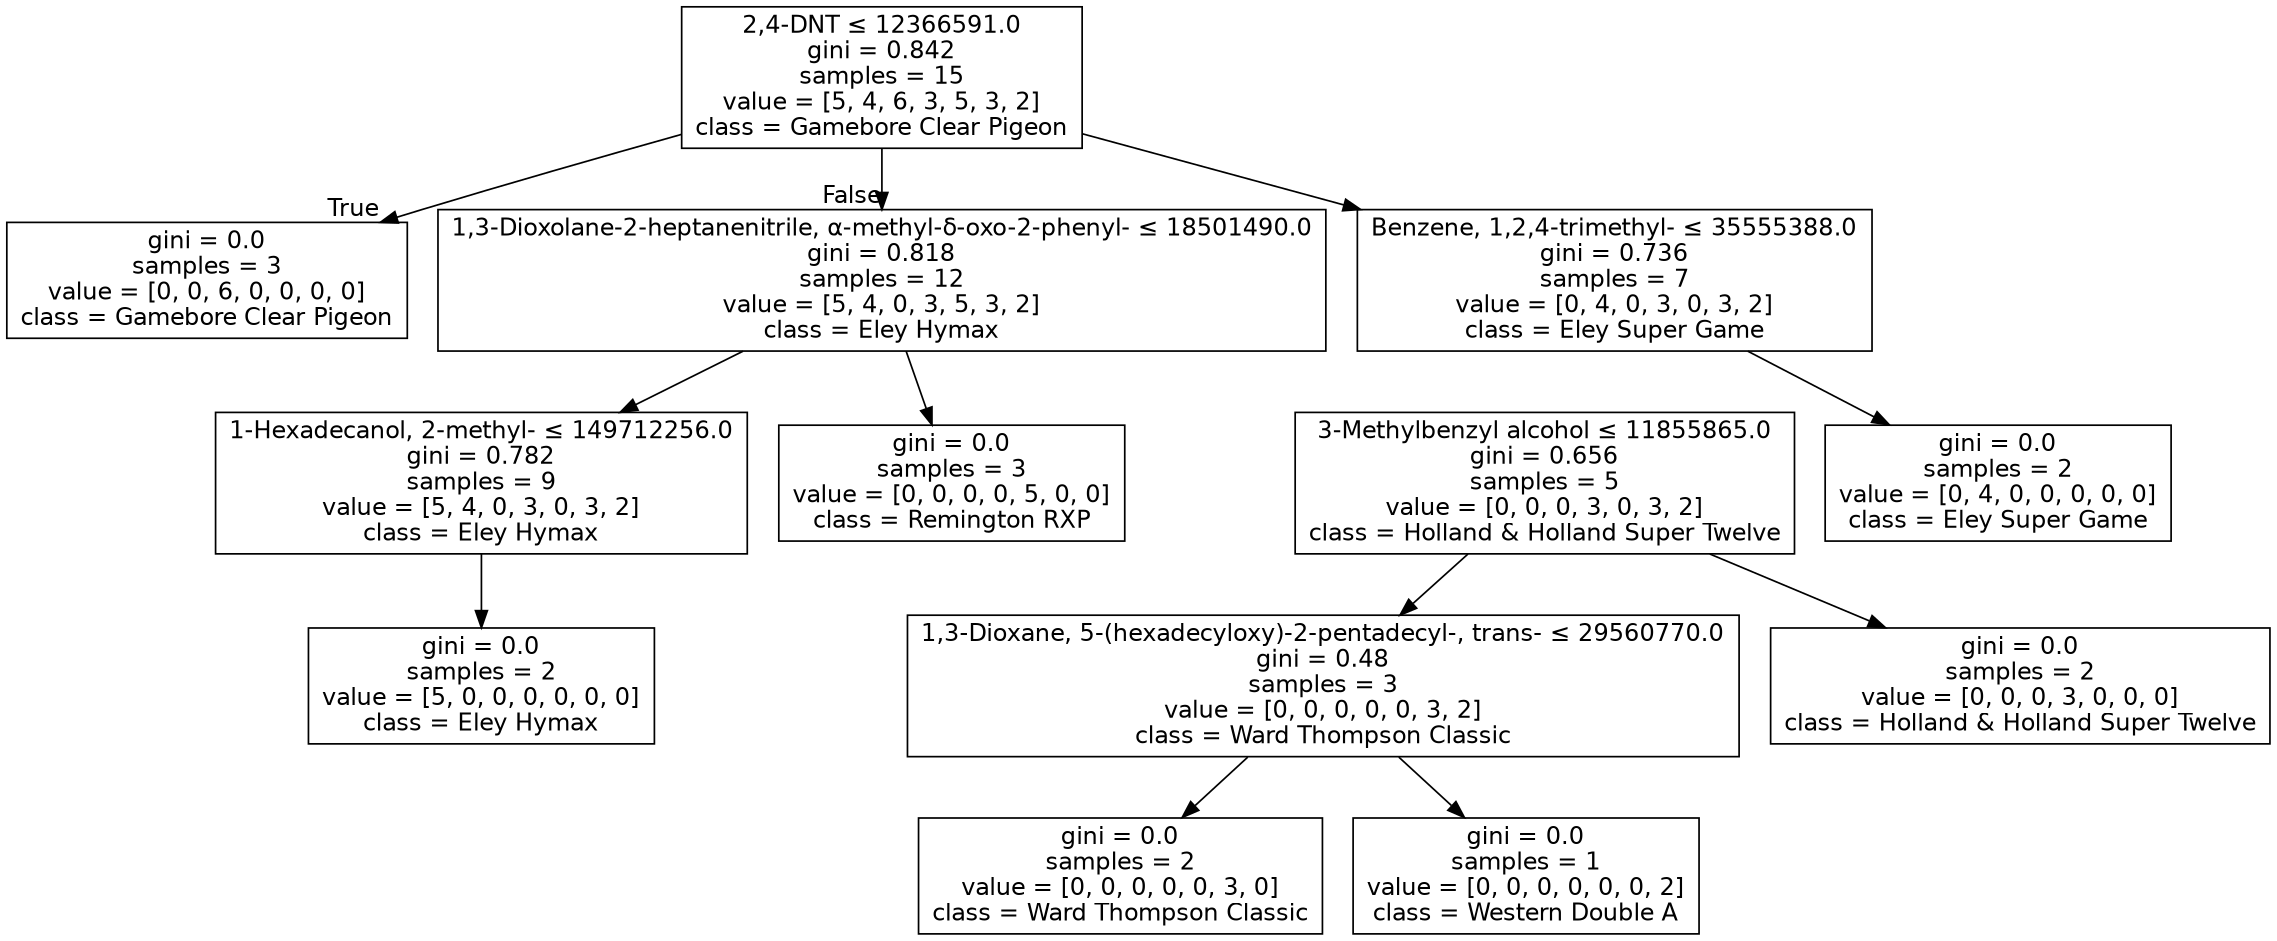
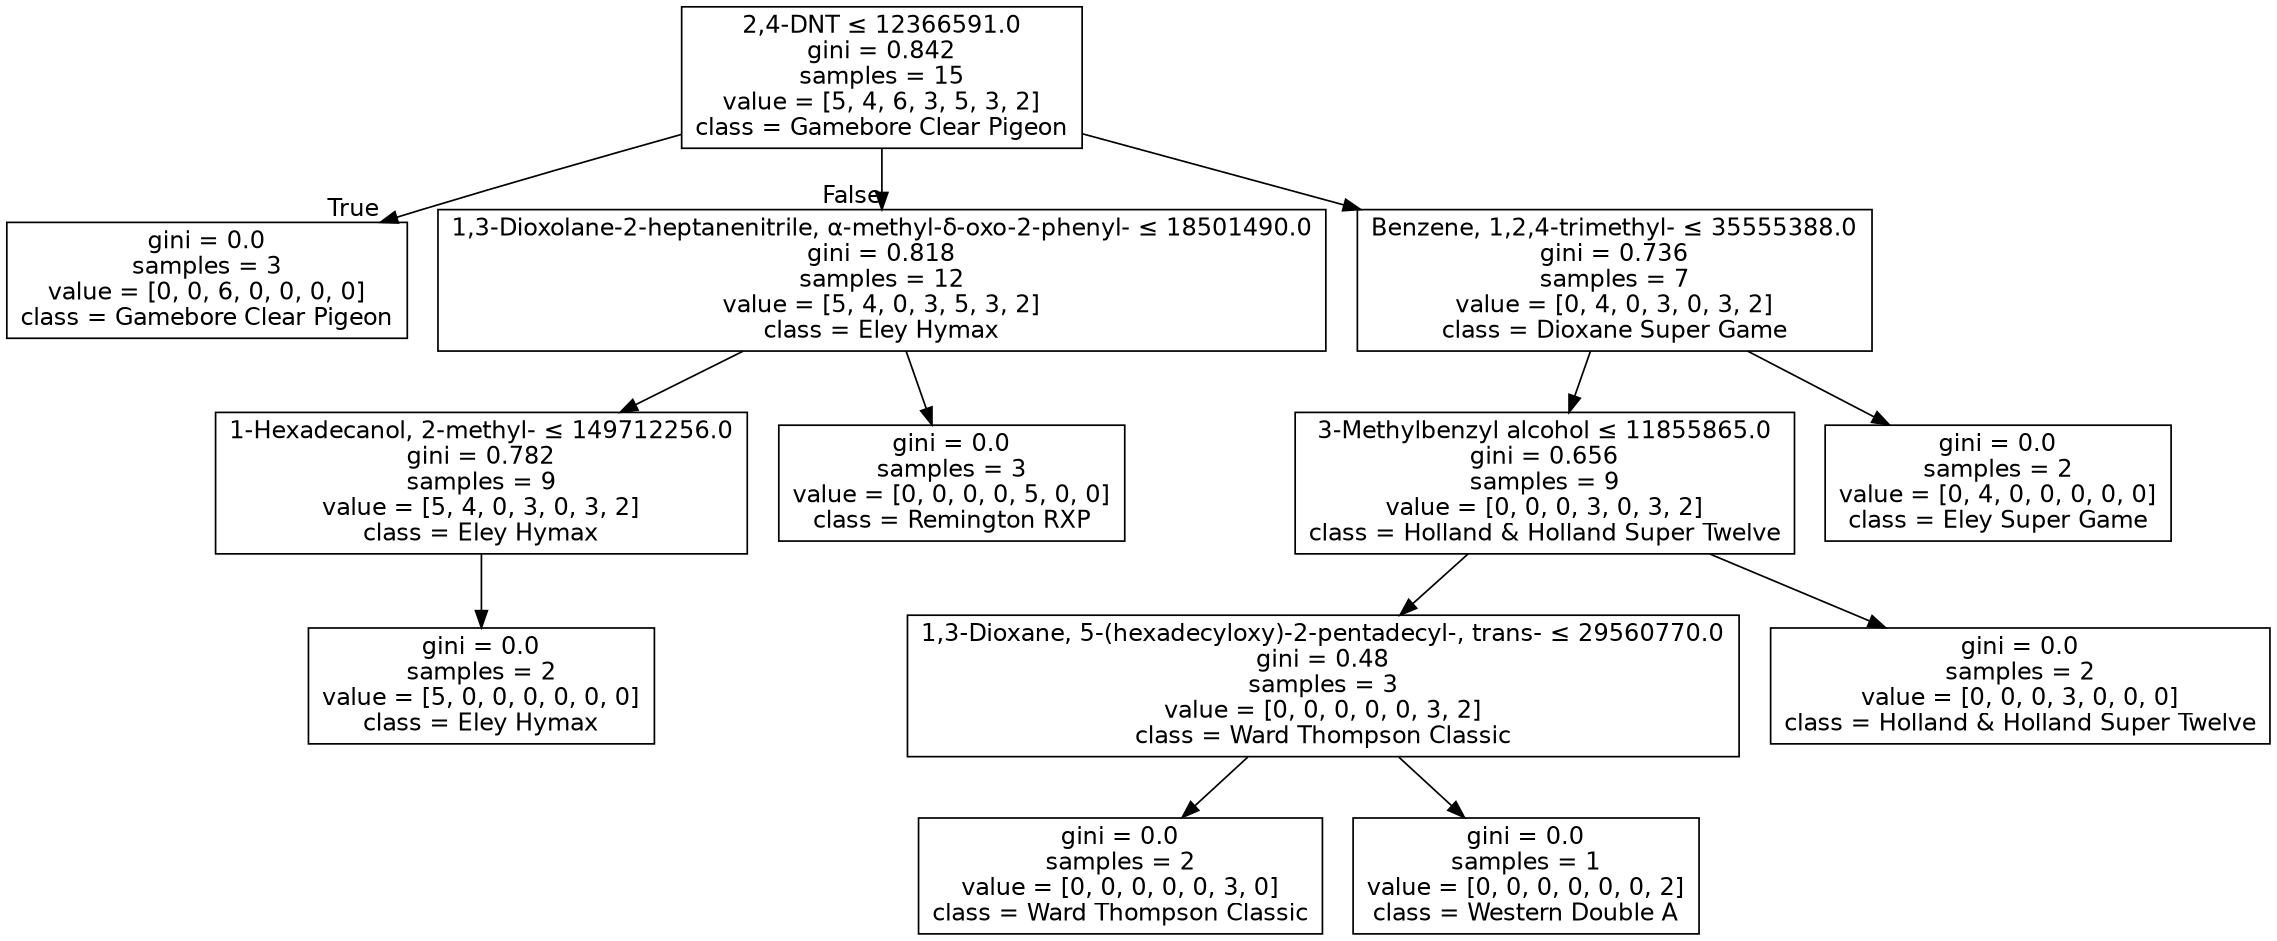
(1615, 331) -> (1615, 331)
none -> (1583, 374)
(1545, 482) -> (1545, 482)
